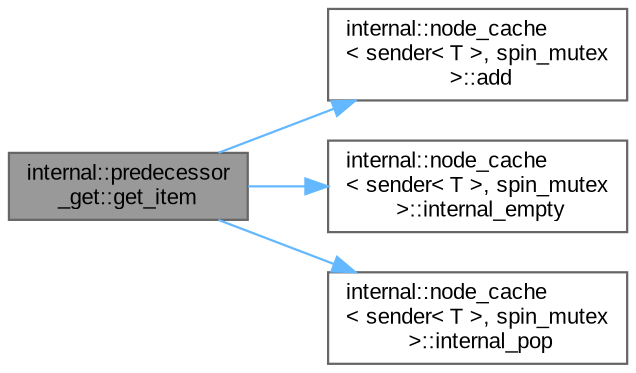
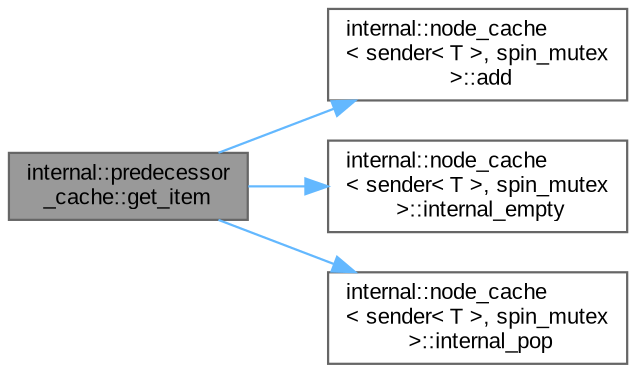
(128, 186) -> (128, 186)
